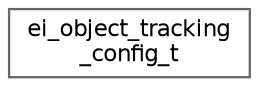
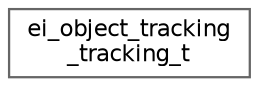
(129, 43) -> (129, 43)
